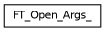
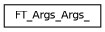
(53, 16) -> (53, 16)
